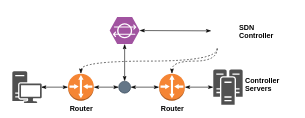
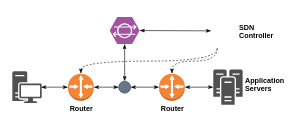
(264, 85) -> (265, 85)
